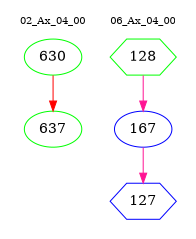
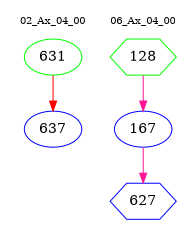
(53, 57) -> (53, 57)
(53, 129) -> (53, 129)
(143, 201) -> (143, 201)
